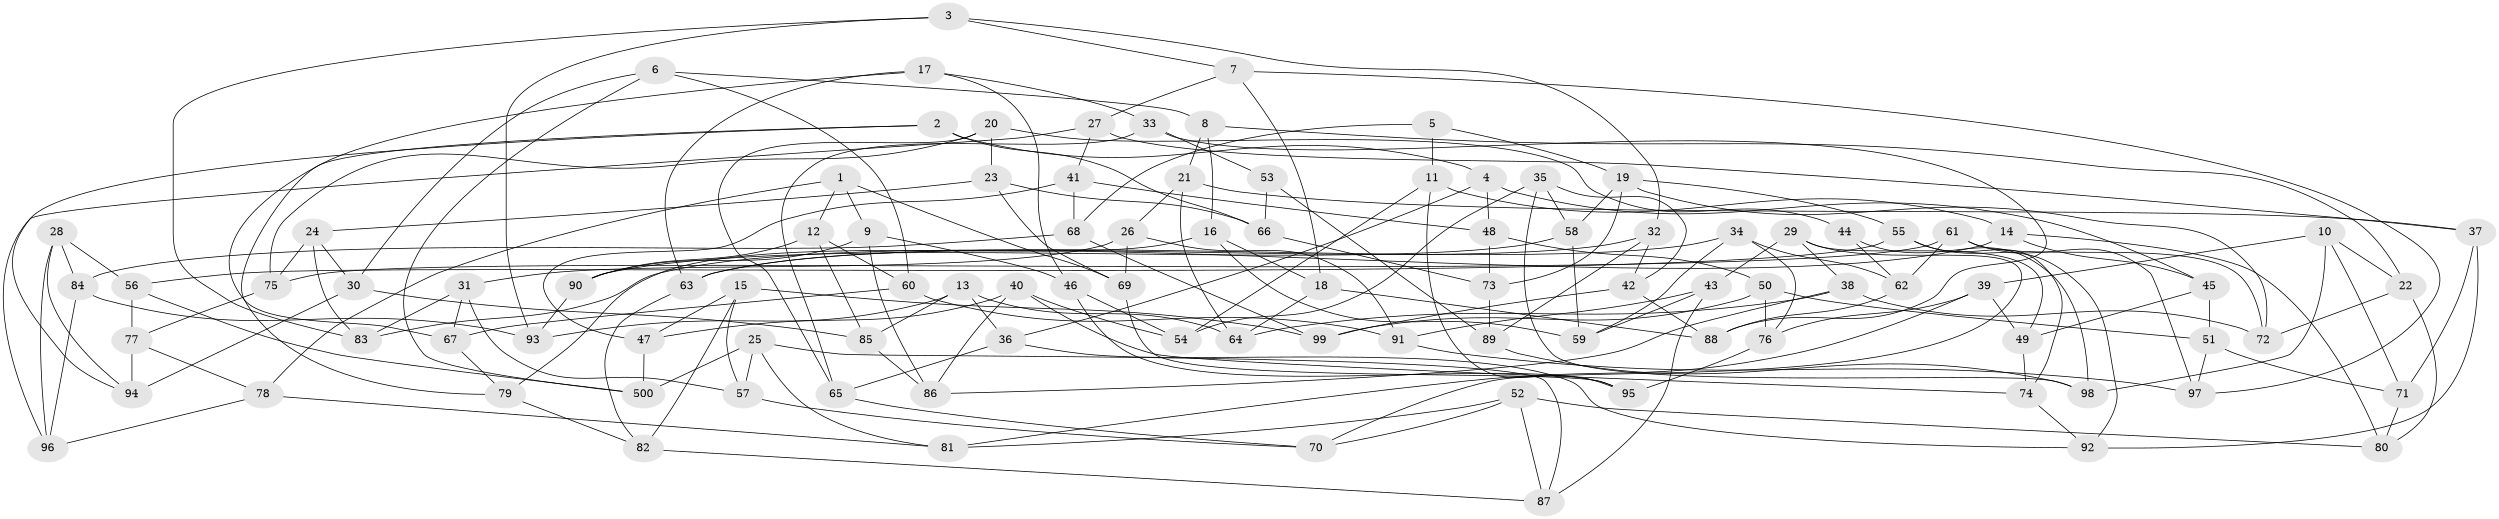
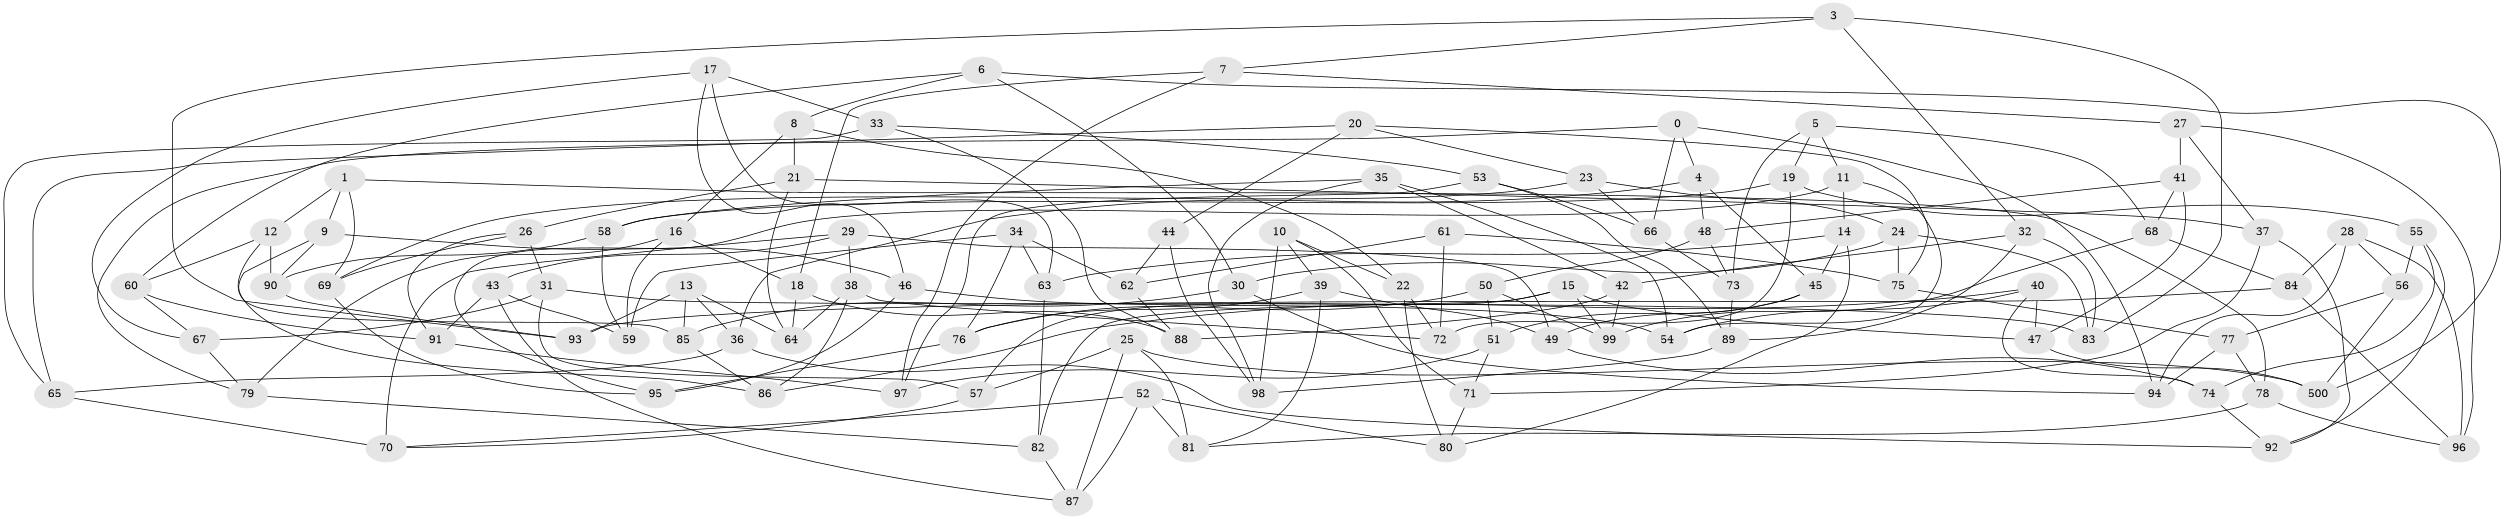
(937, 124) -> (1678, 124)
(1584, 258) -> (1753, 182)
(2145, 270) -> (1131, 200)
